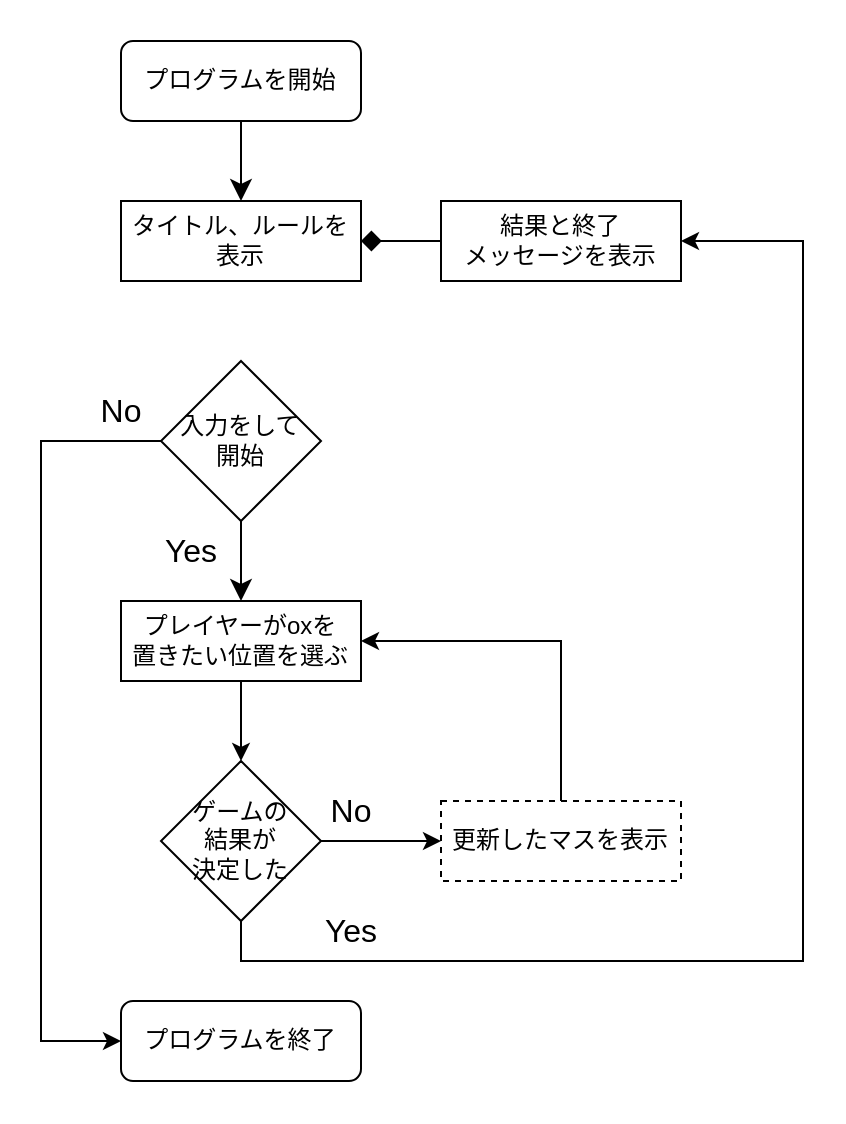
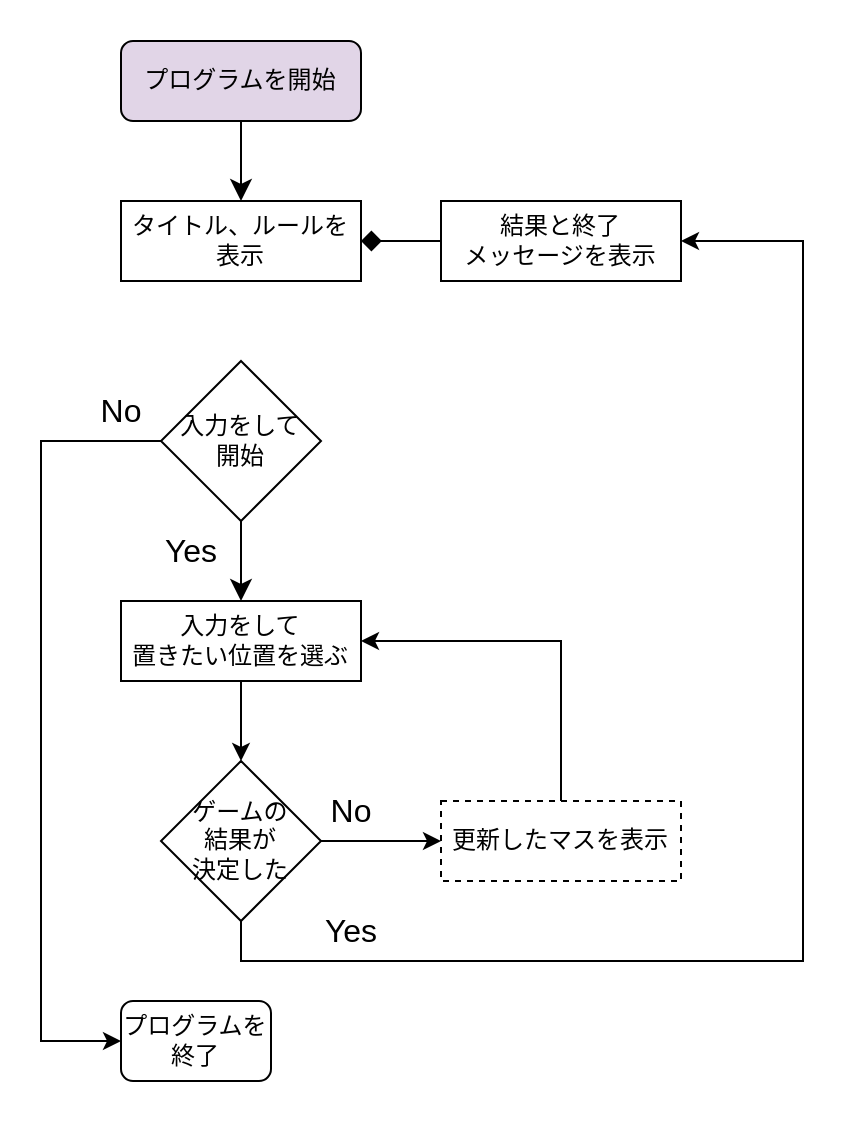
(241, 81) -> (241, 81)
(241, 641) -> (241, 641)
(241, 1041) -> (196, 1041)
